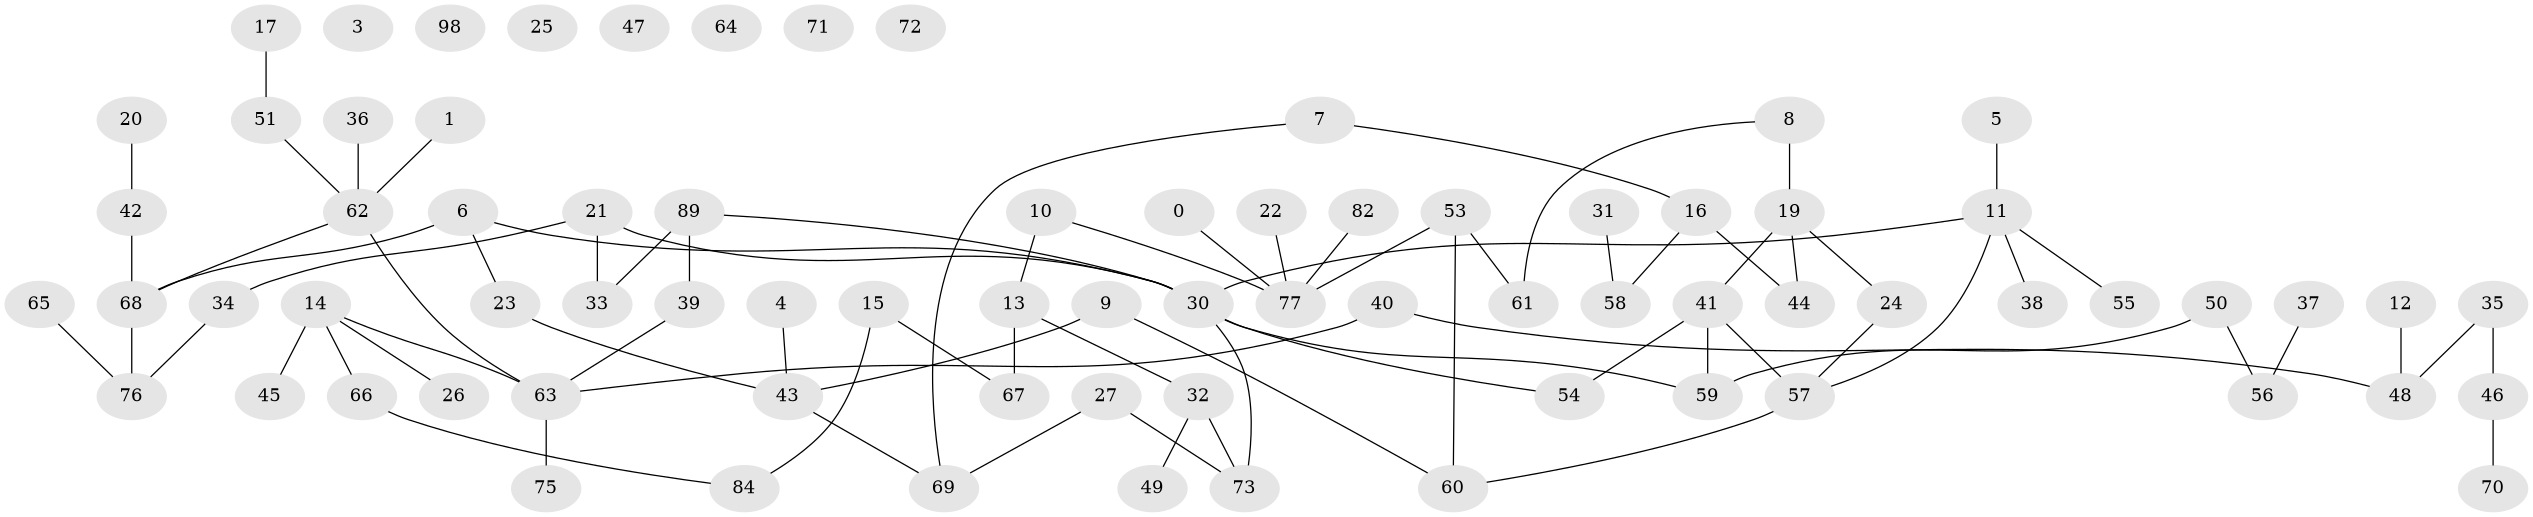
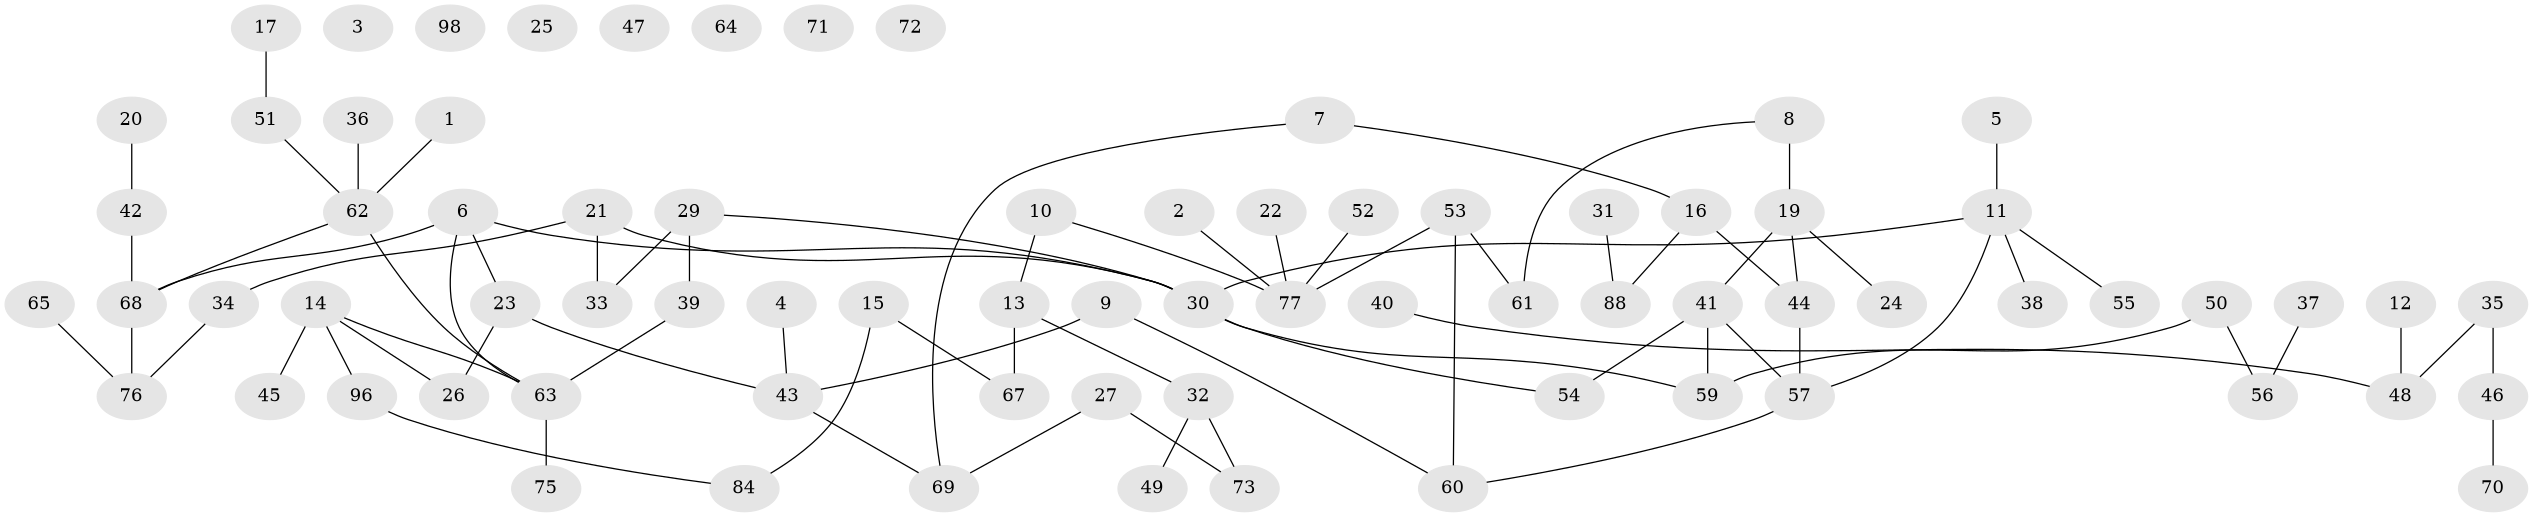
(689, 212) -> (689, 212)
(1179, 212) -> (1179, 212)
(1364, 212) -> (1364, 212)
(1616, 304) -> (1616, 304)
(1854, 342) -> (1800, 343)
none -> (482, 346)
(990, 366) -> (457, 322)
(1249, 391) -> none
(362, 397) -> (362, 397)
